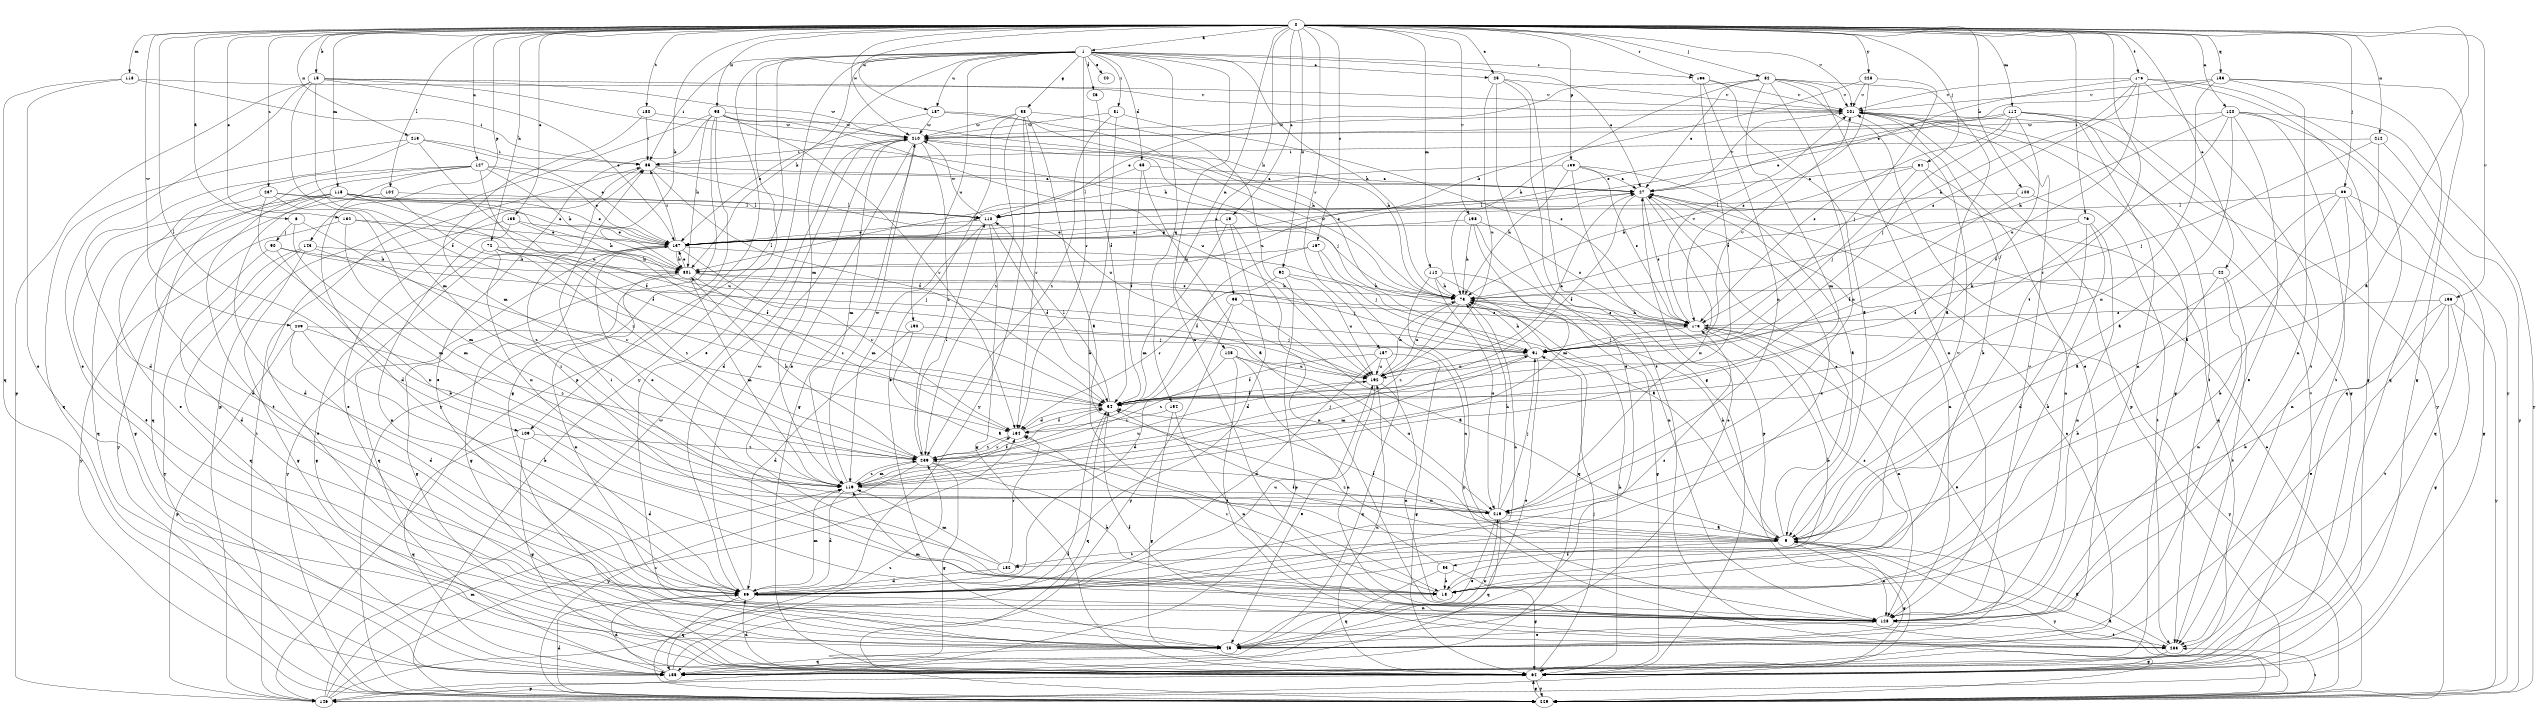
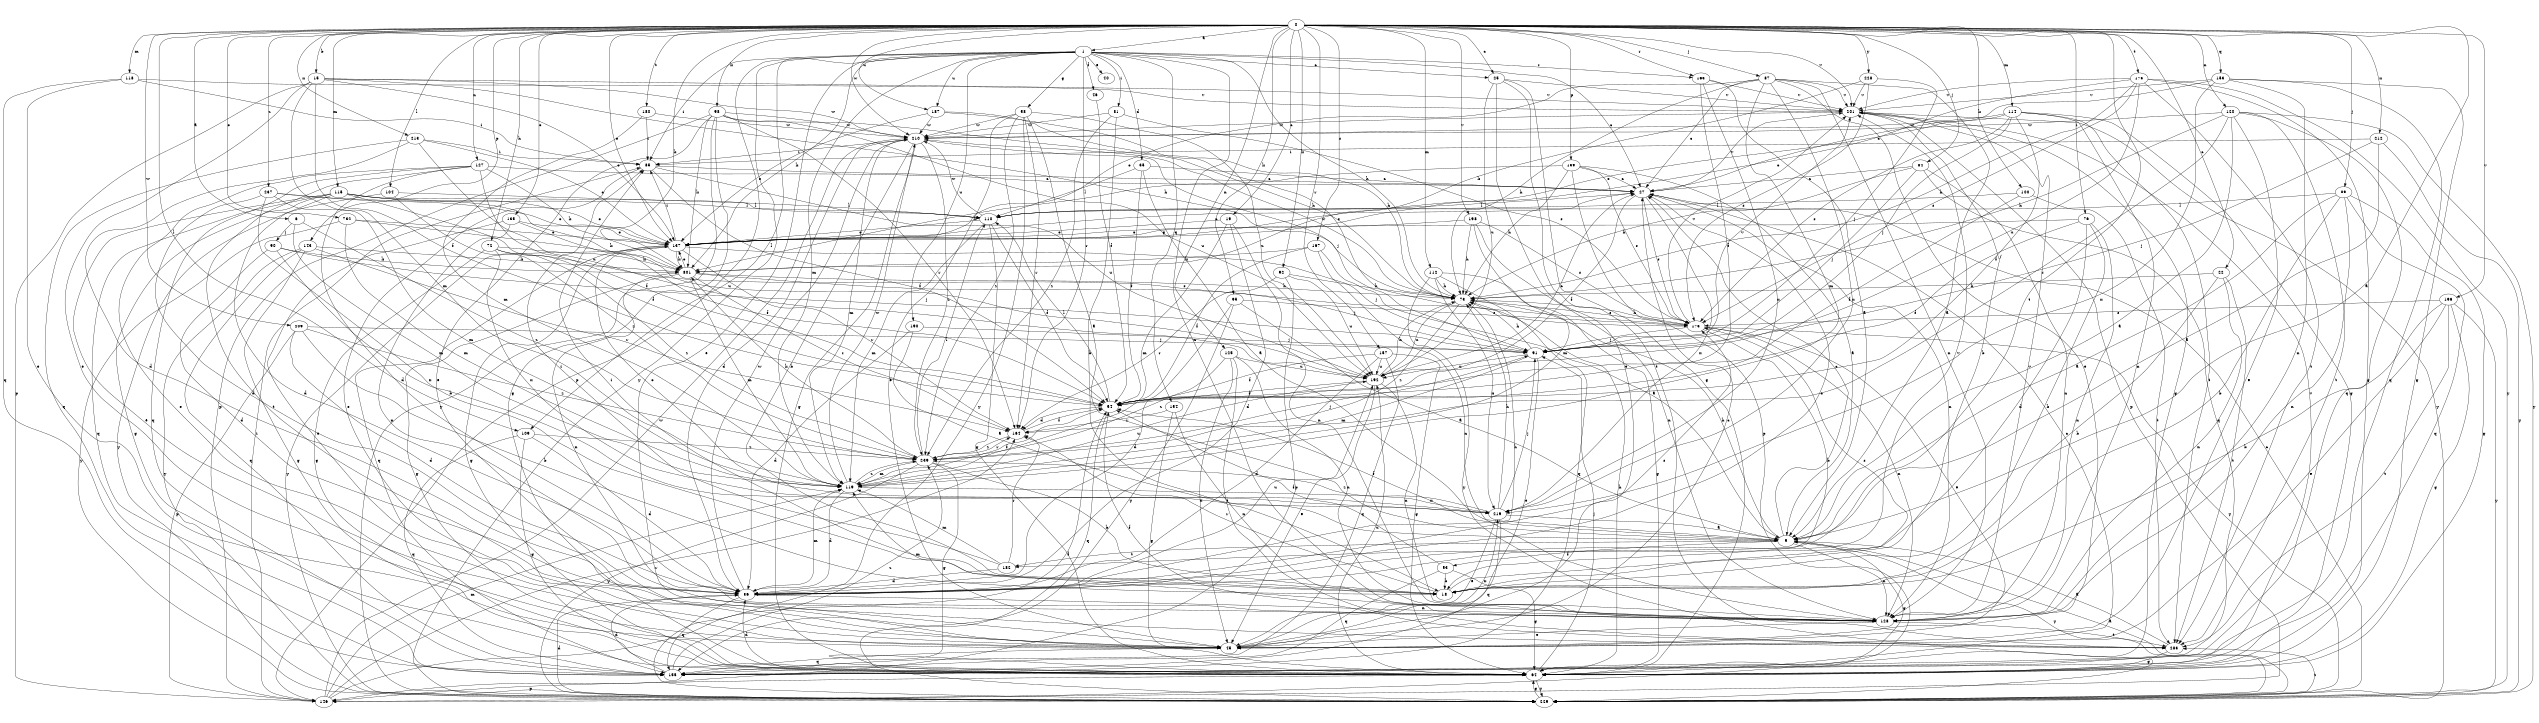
(1767, 78) -> (1767, 78)
(582, 195) -> (664, 36)
(347, 219) -> (347, 219)
(1375, 412) -> (1200, 505)
